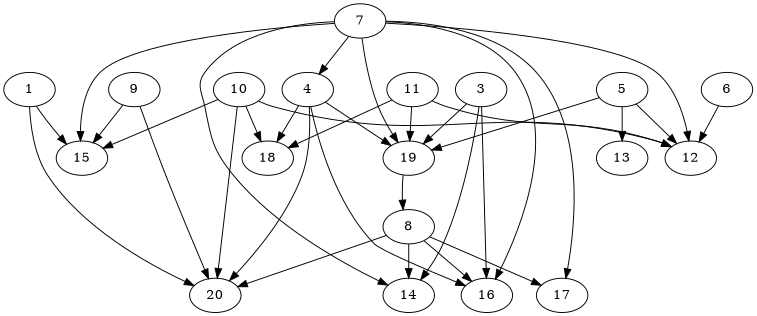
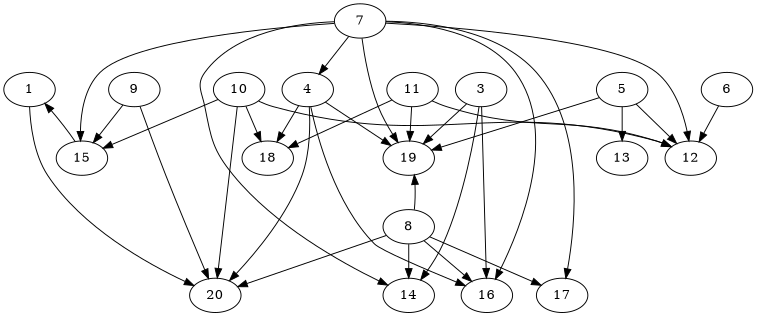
(48, 122) -> (64, 126)
(402, 188) -> (415, 197)
